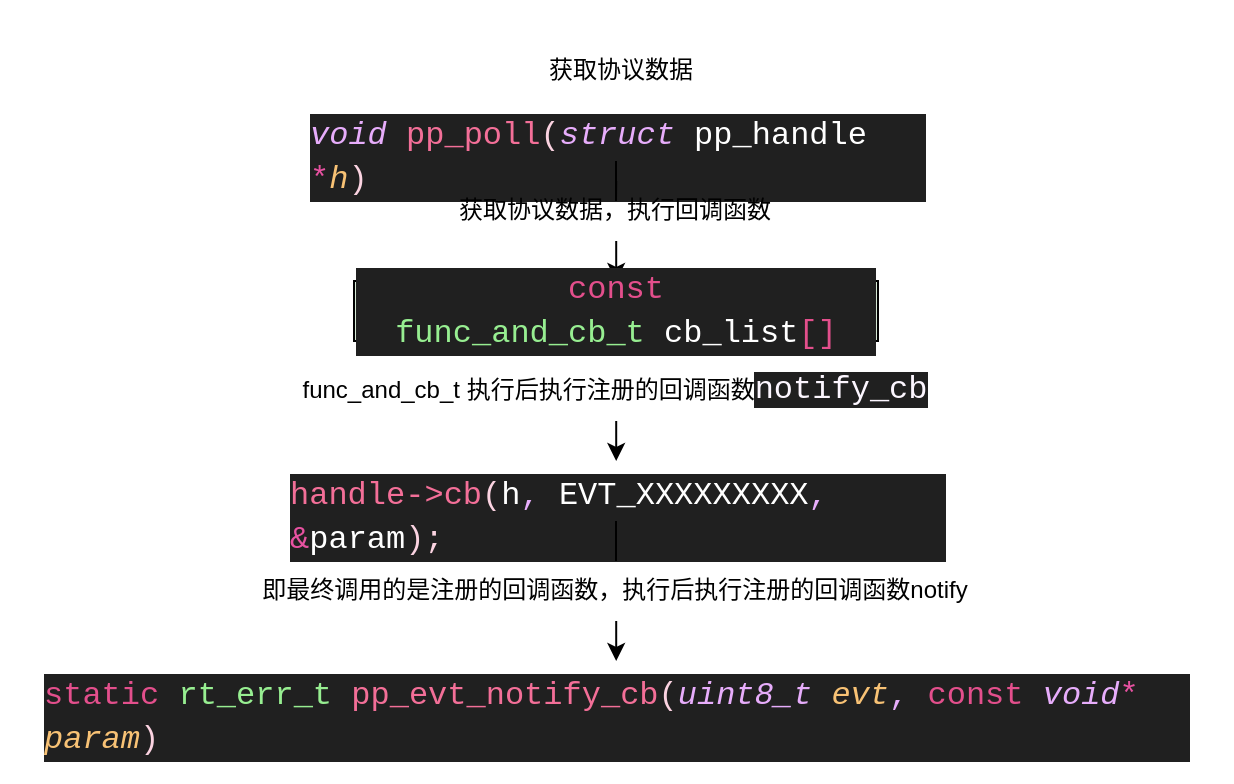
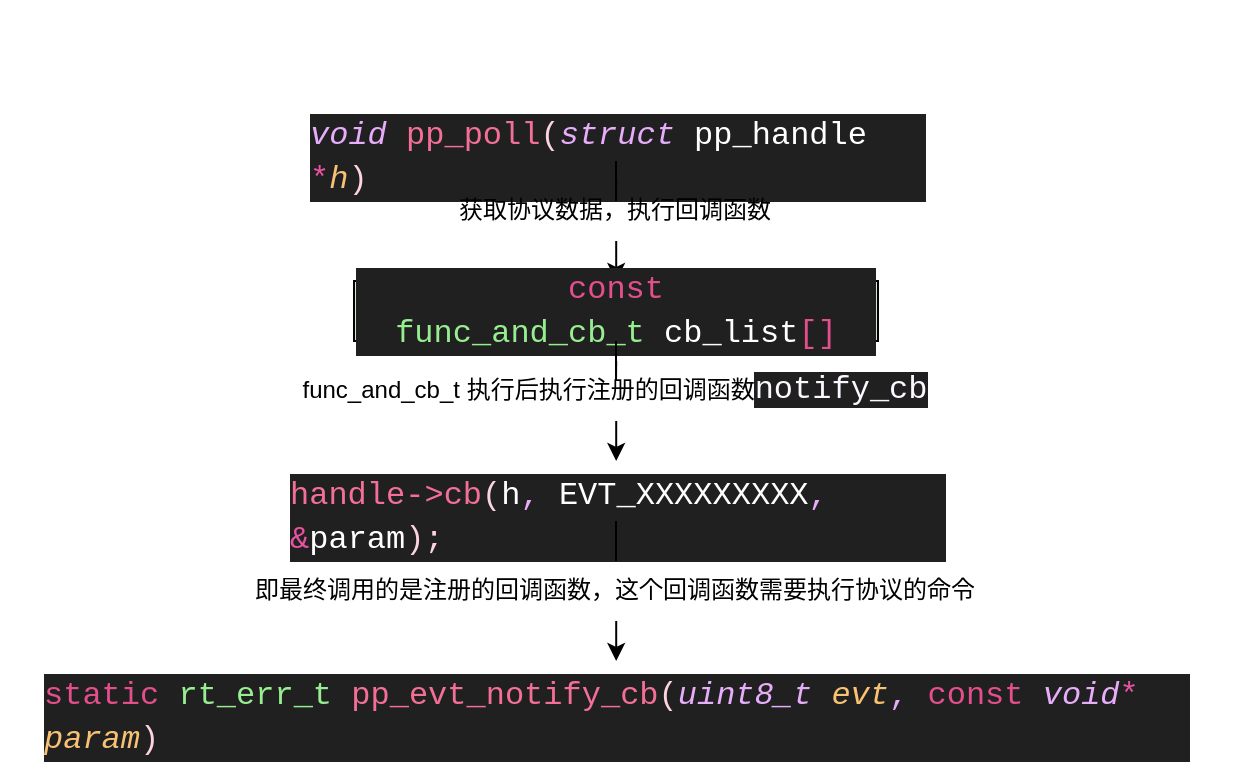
(621, 71) -> none
none -> (616, 377)
(616, 591) -> (616, 591)
